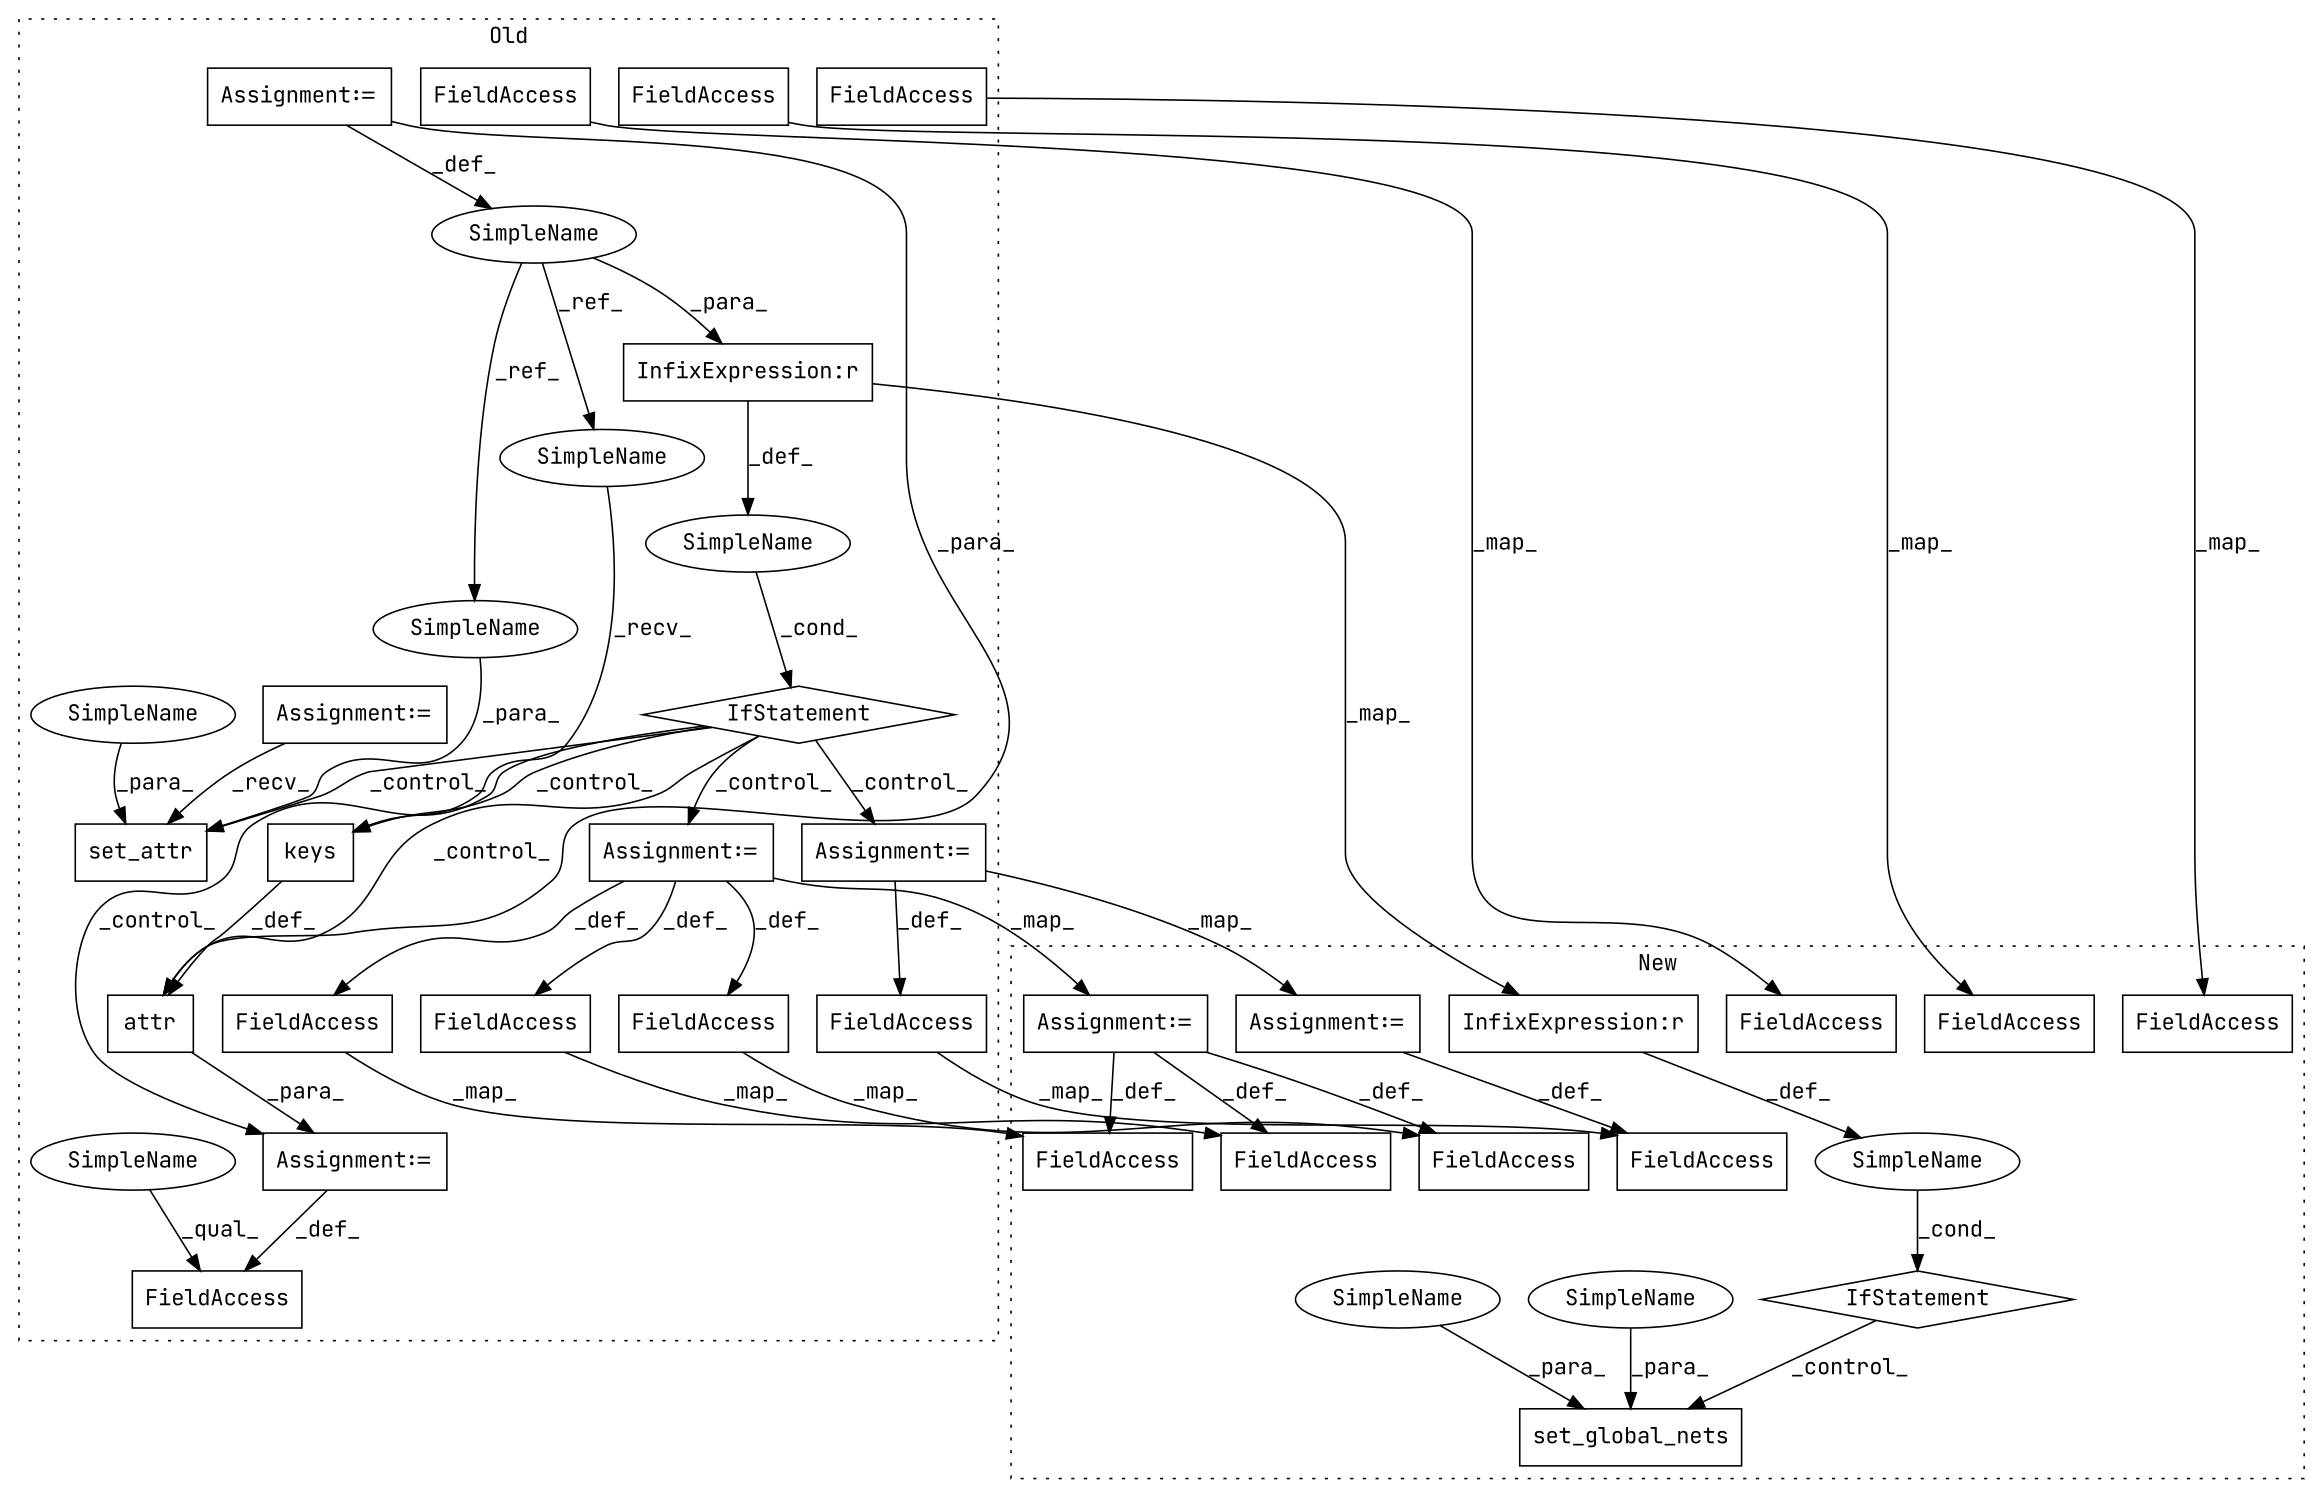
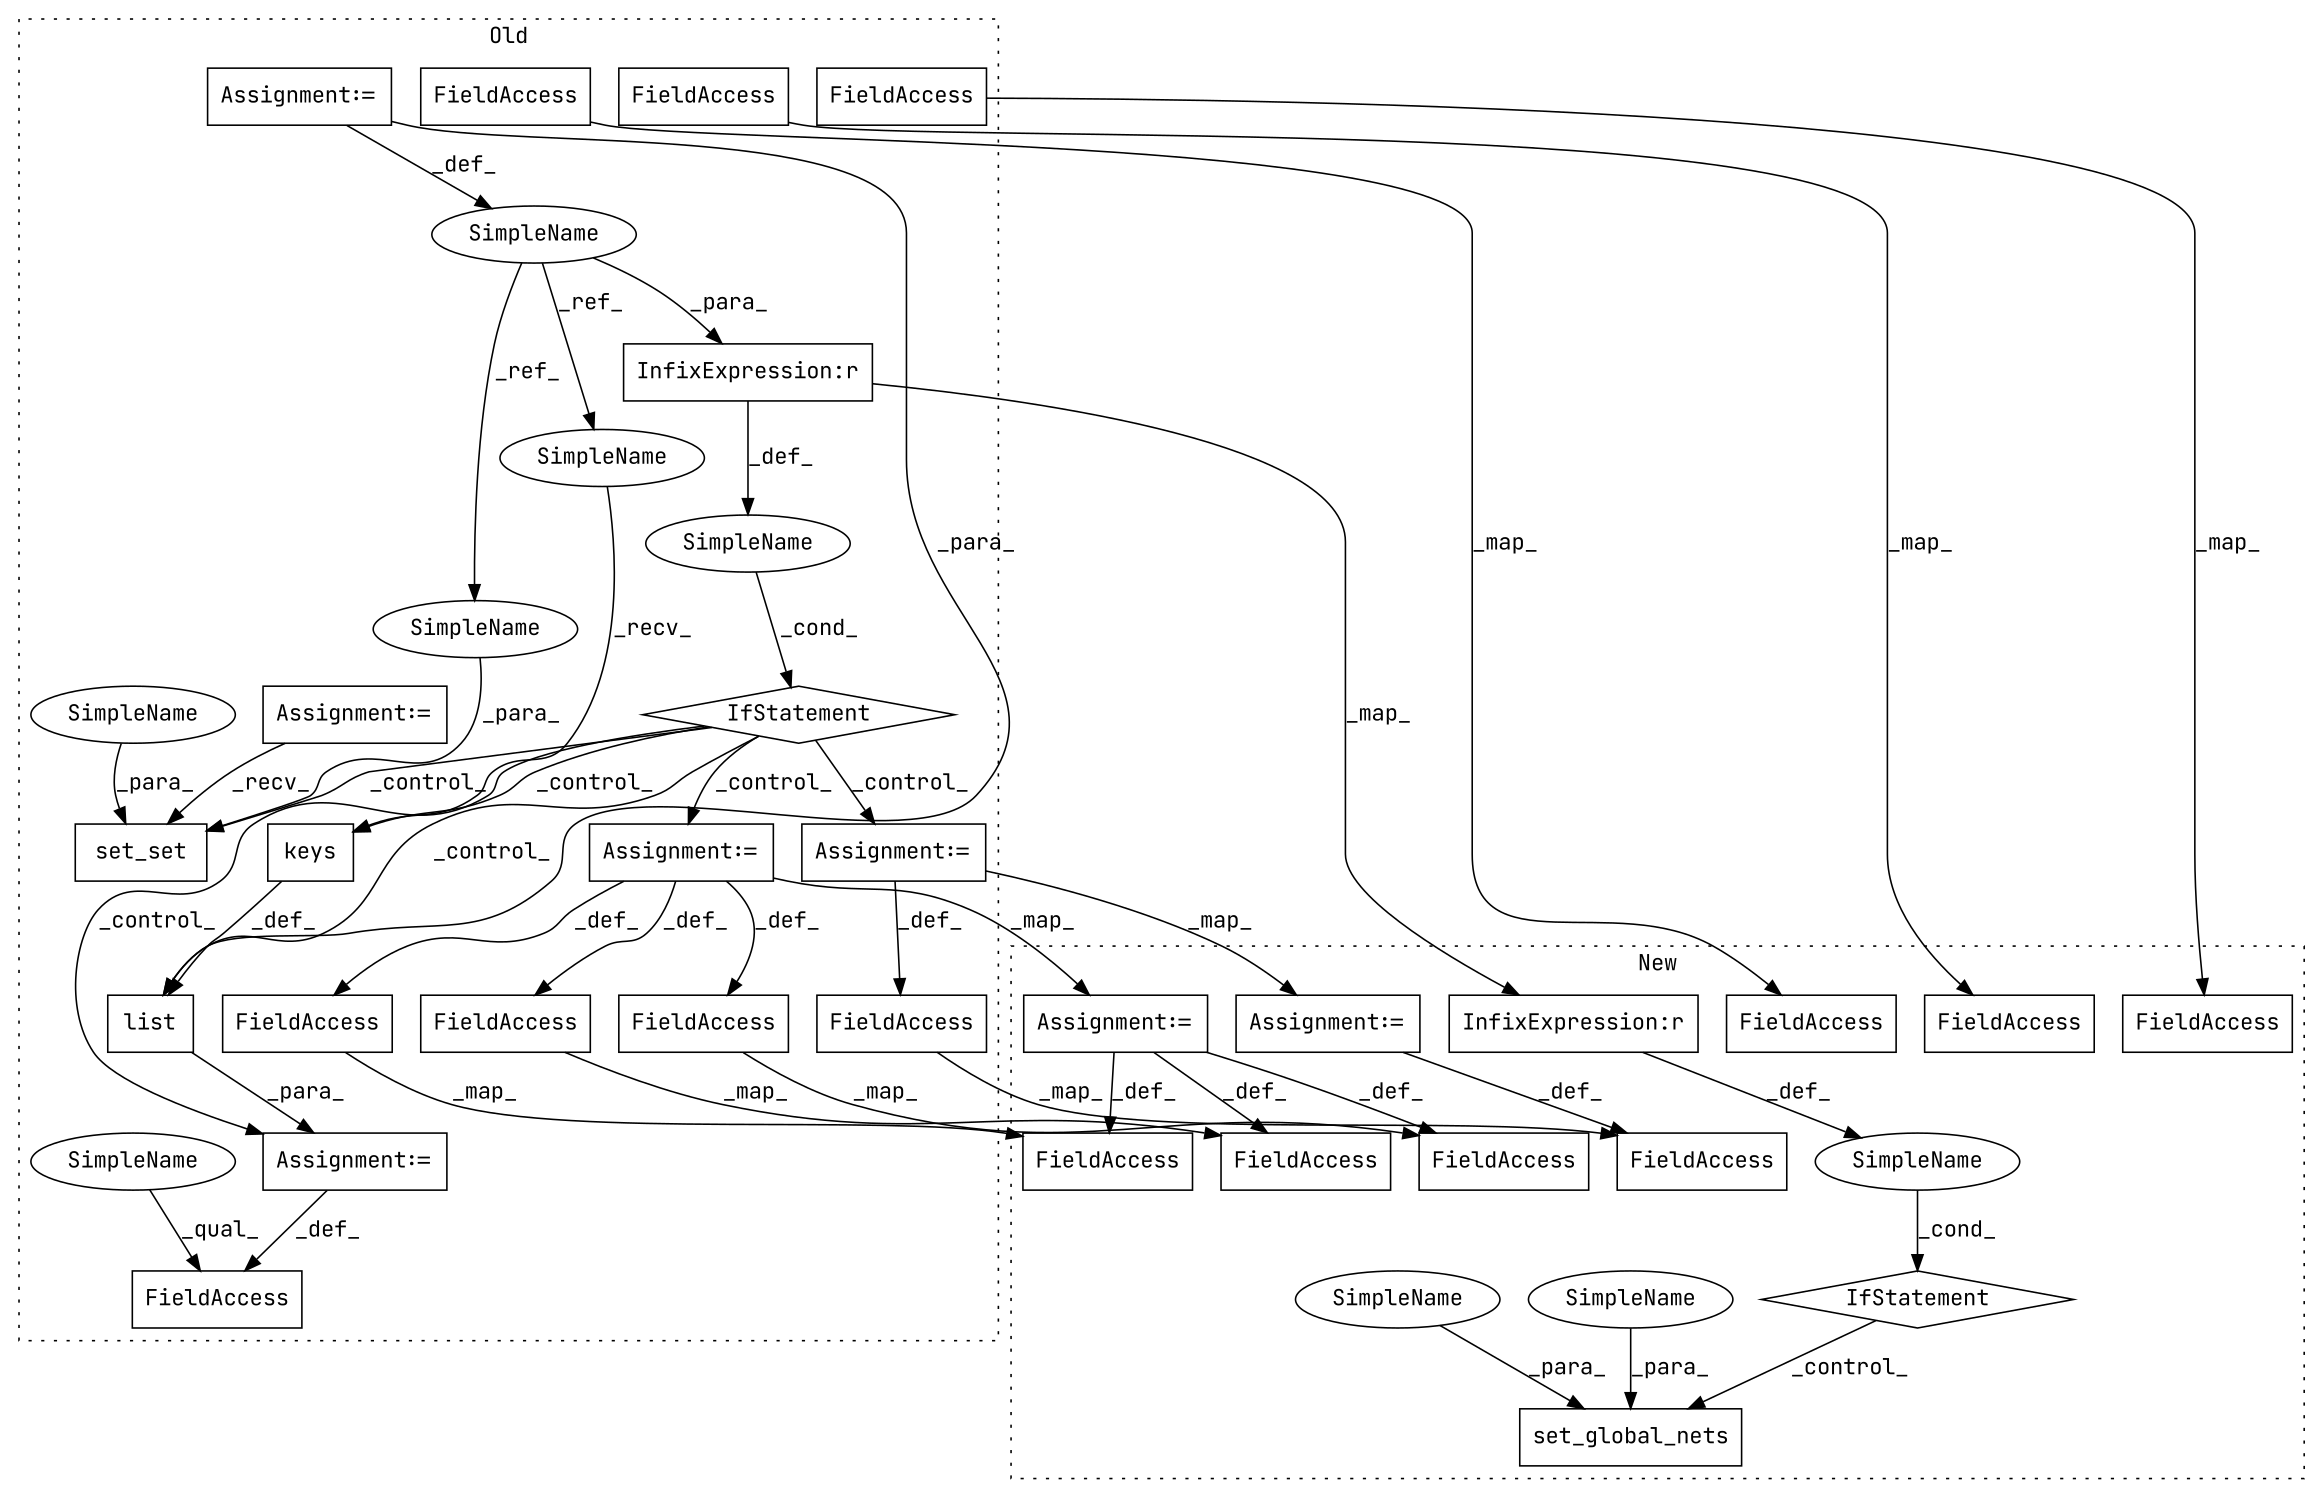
(141, 853) -> (141, 853)
(151, 1024) -> (151, 1024)
